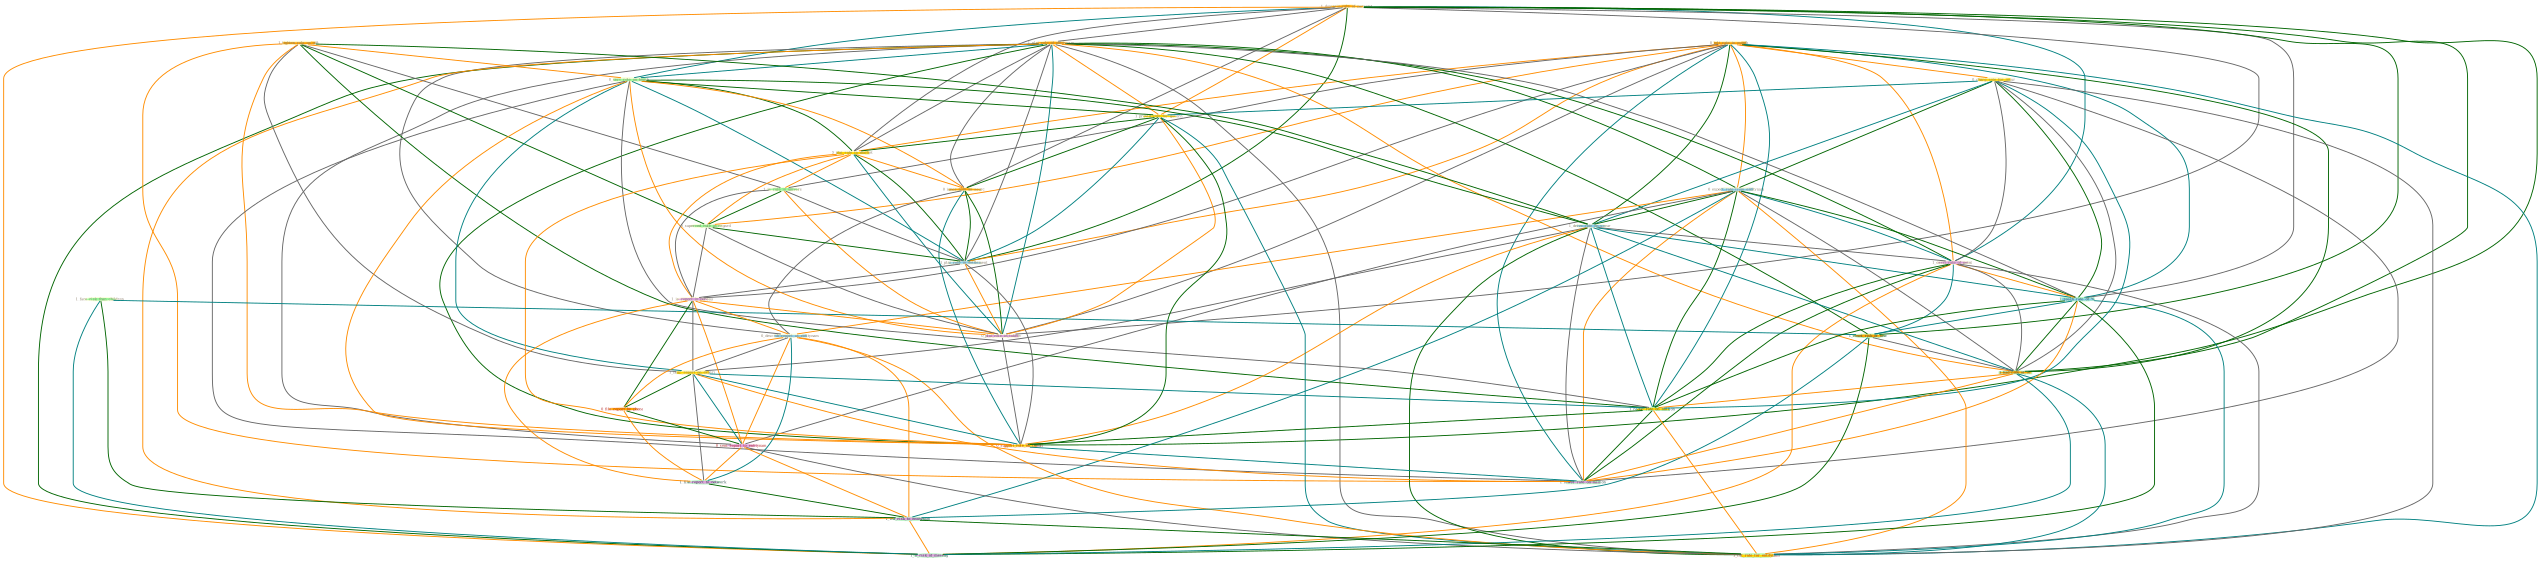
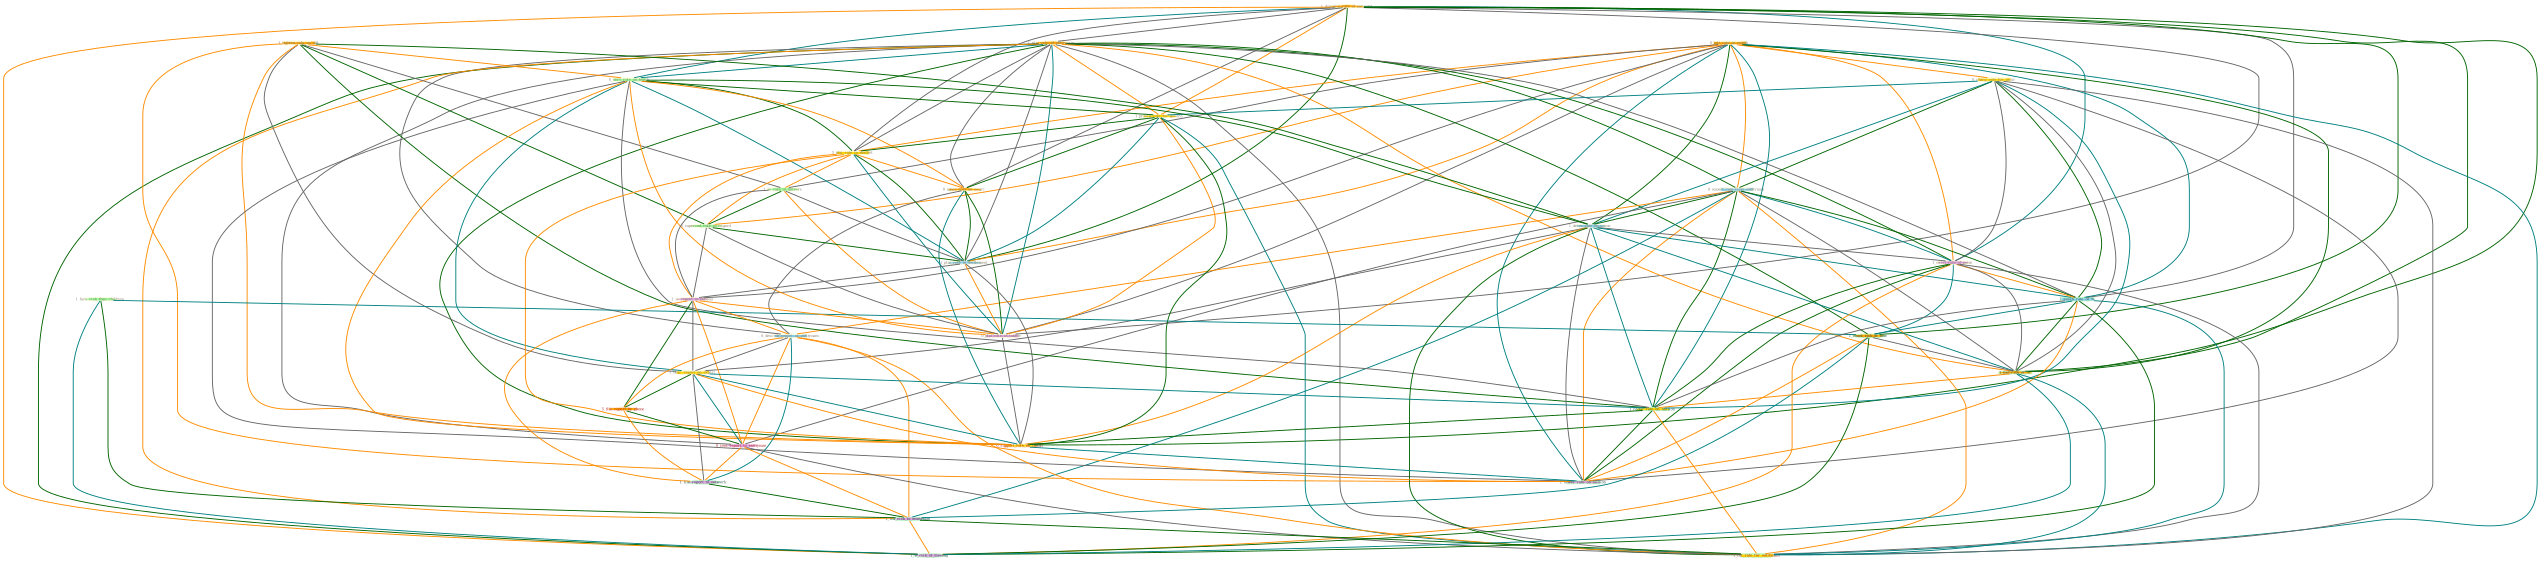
(1824, 341) -> (1824, 341)
(623, 409) -> (623, 409)
(1800, 427) -> (1715, 423)
